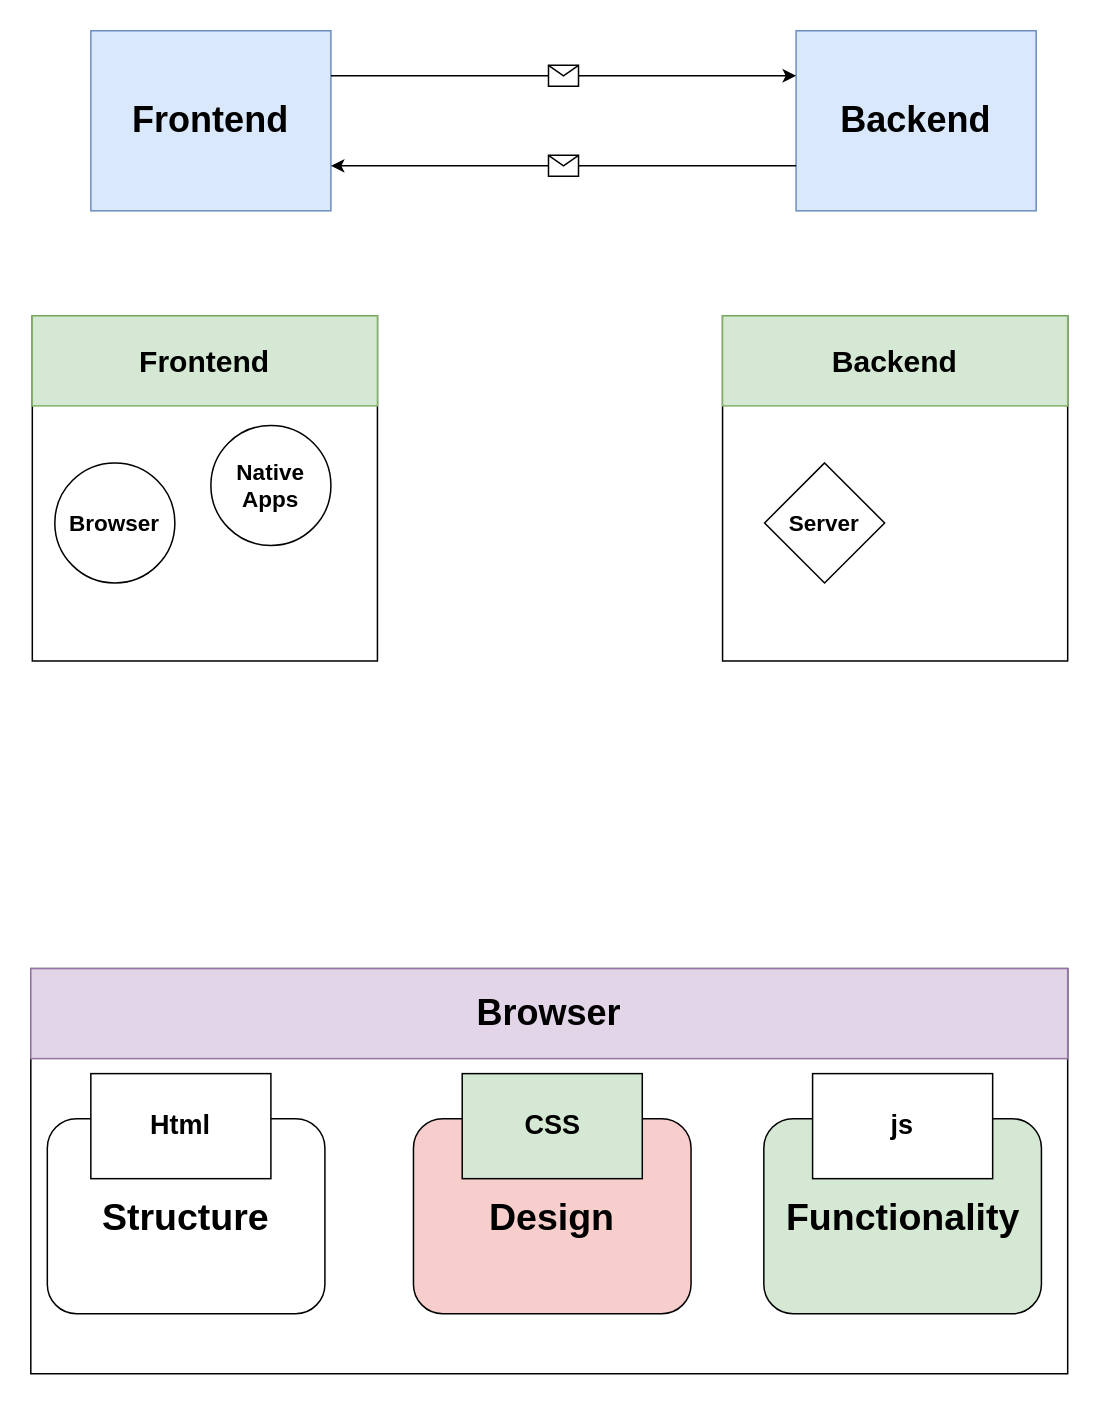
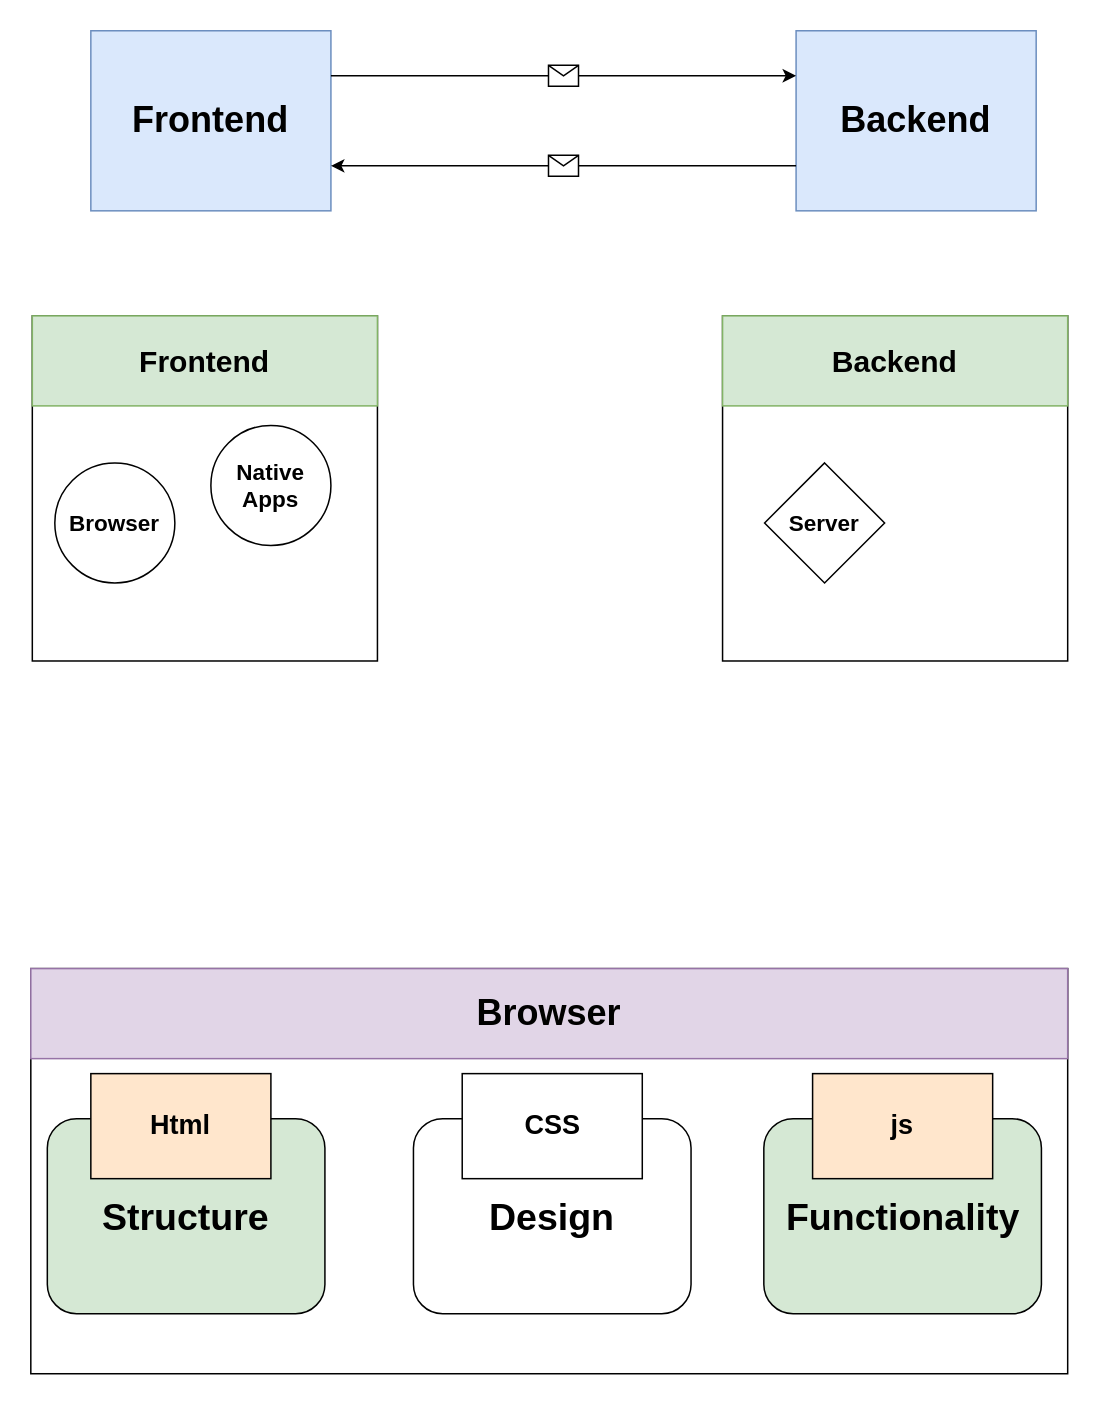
(181, 1126) -> (181, 1126)
(552, 1126) -> (552, 1126)
(902, 1126) -> (902, 1126)
(186, 1216) -> (186, 1216)
(552, 1216) -> (552, 1216)
